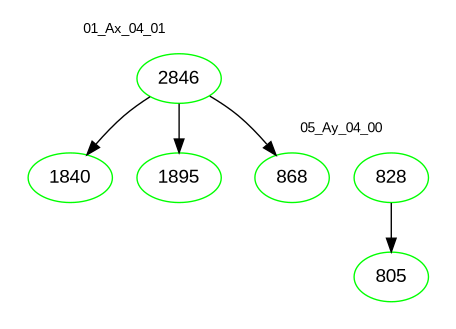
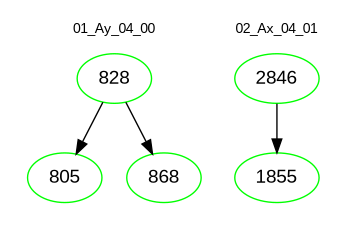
(125, 30) -> (277, 30)
(253, 129) -> (136, 122)
(342, 129) -> (114, 30)
(70, 178) -> none
(179, 178) -> (277, 178)
